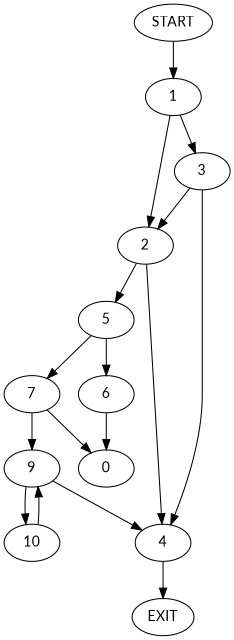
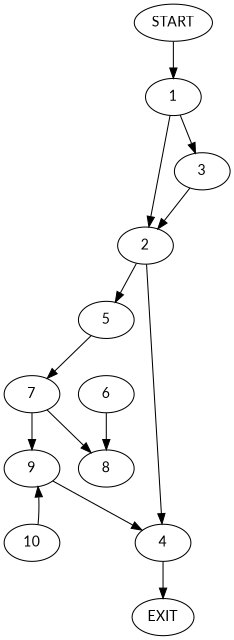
(106, 352) -> none
(202, 354) -> none
(106, 469) -> (106, 469)
(25, 500) -> none
